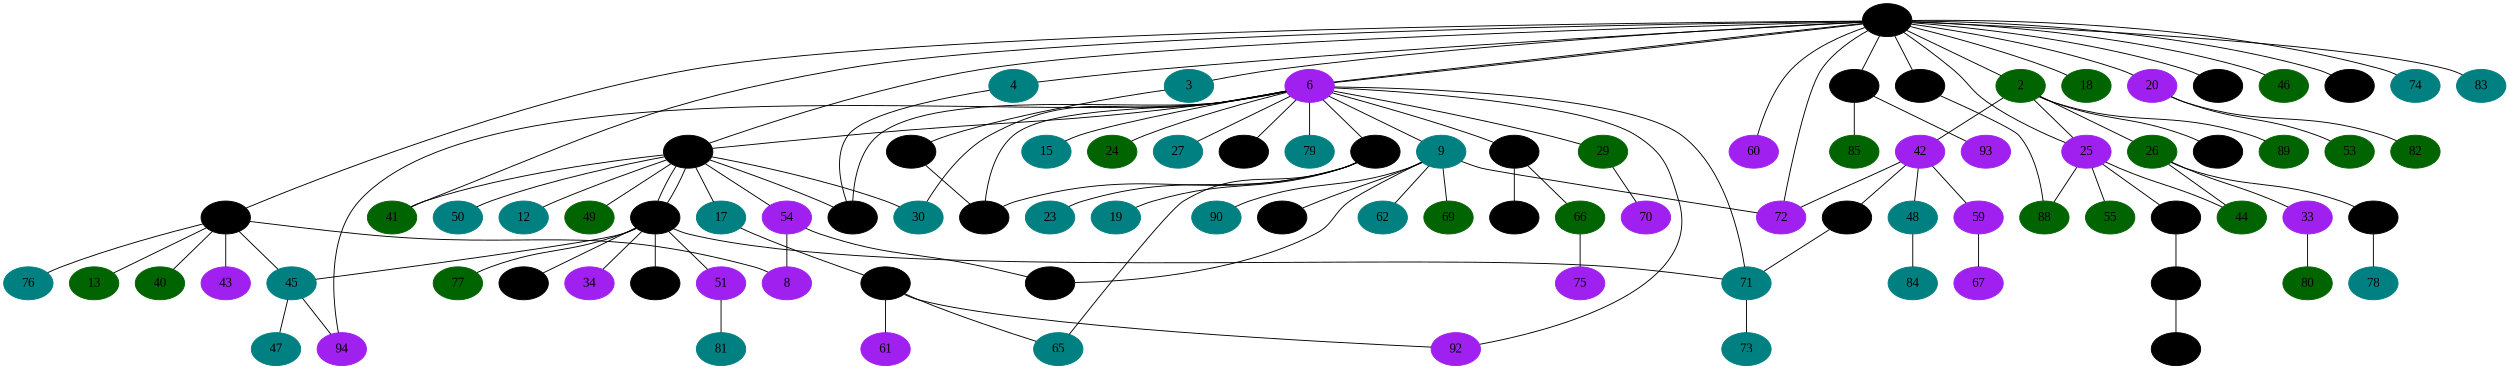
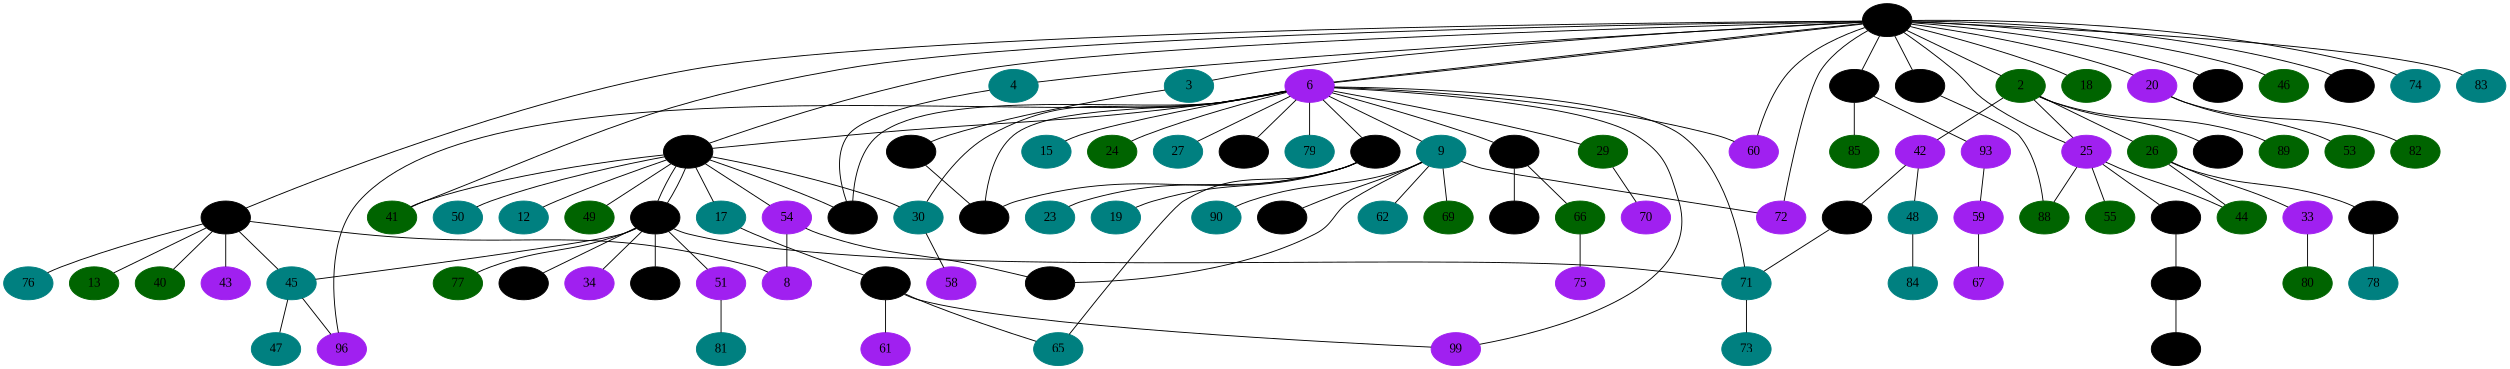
none -> (1536, 103)
(1851, 185) -> none
(1949, 185) -> (1982, 185)
none -> (951, 283)
(342, 349) -> (342, 349)
(1456, 349) -> (1456, 349)
